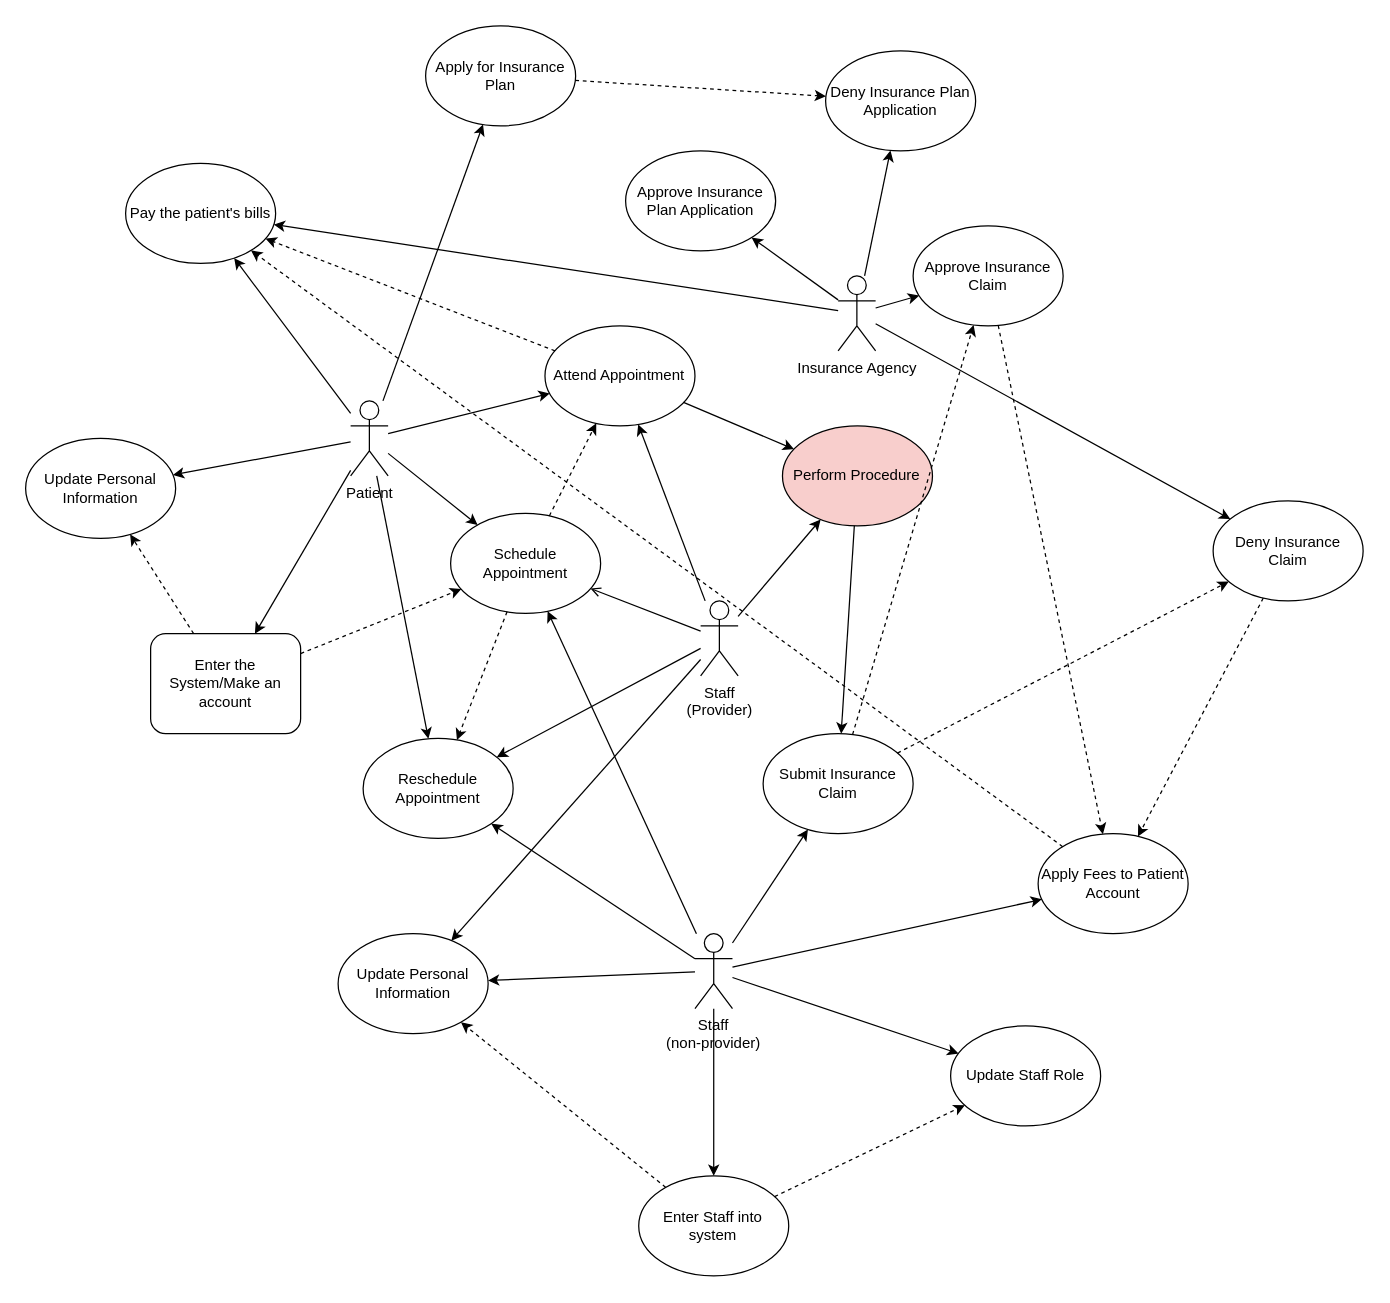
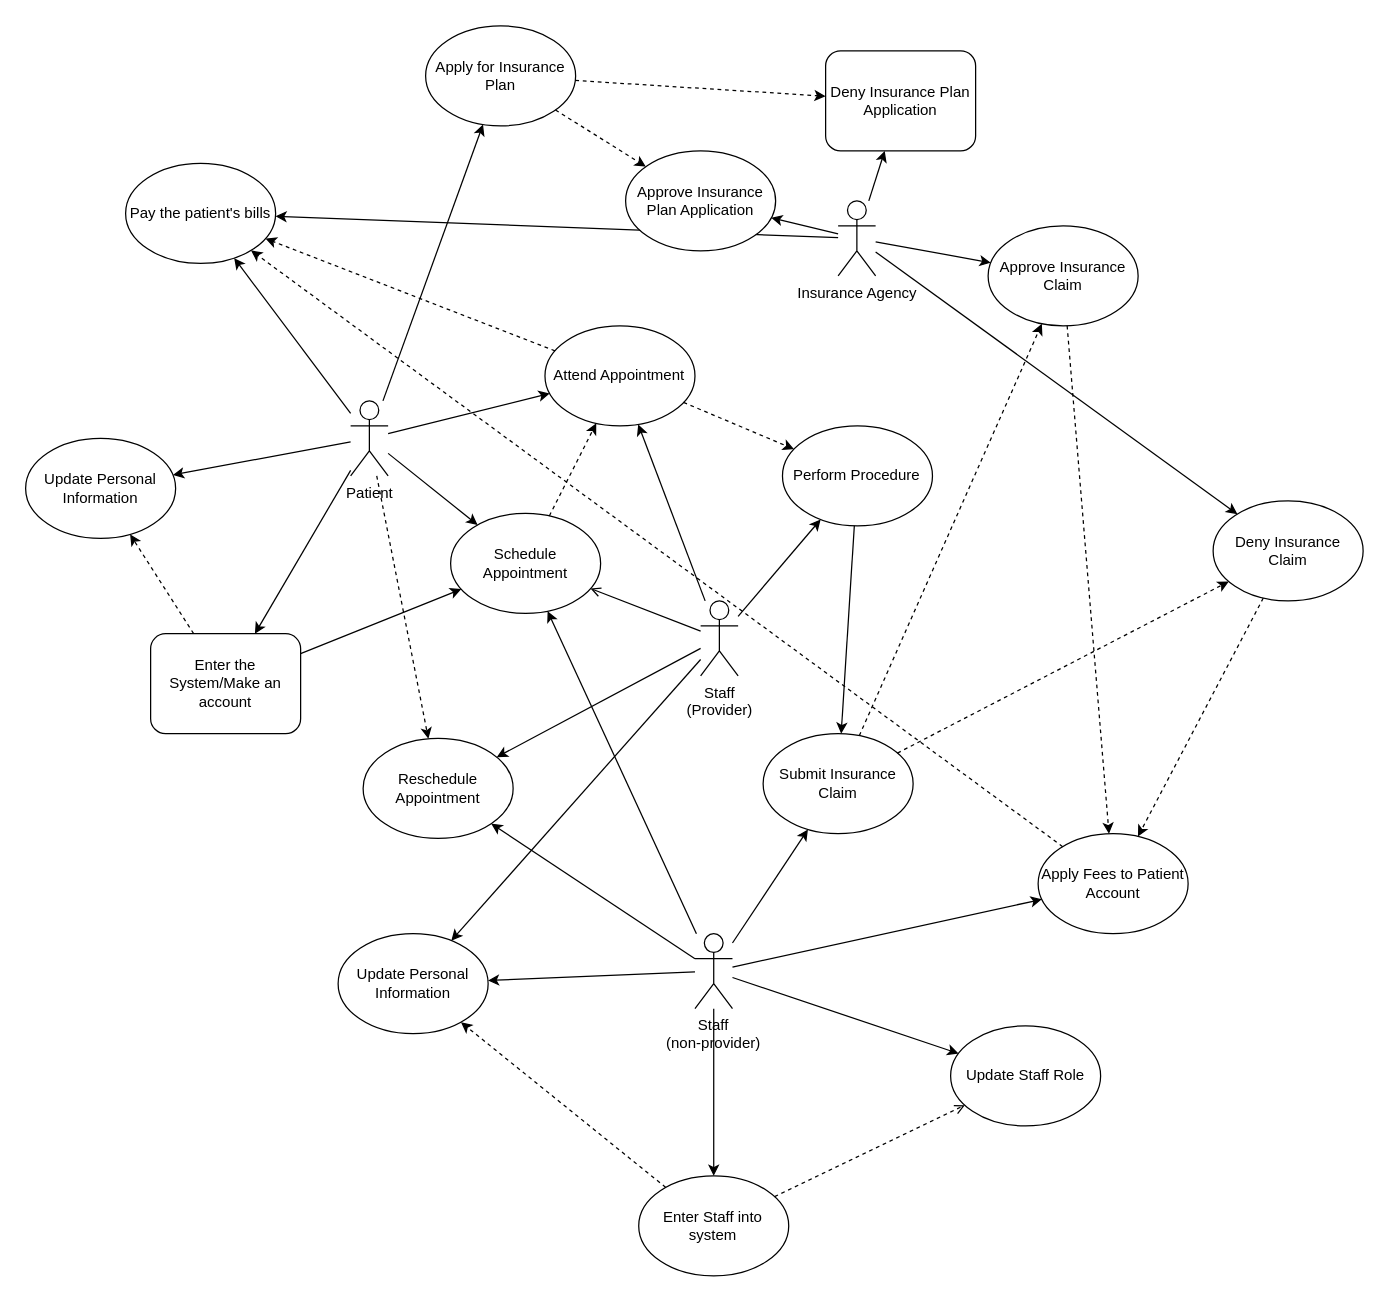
(901, 101) -> (901, 101)
none -> (597, 136)
(988, 276) -> (1063, 276)
(857, 313) -> (857, 238)
(736, 424) -> (736, 424)
(857, 476) -> (857, 476)
(402, 602) -> (402, 602)
(378, 622) -> (378, 622)
(484, 671) -> none
(956, 1109) -> (959, 1108)
